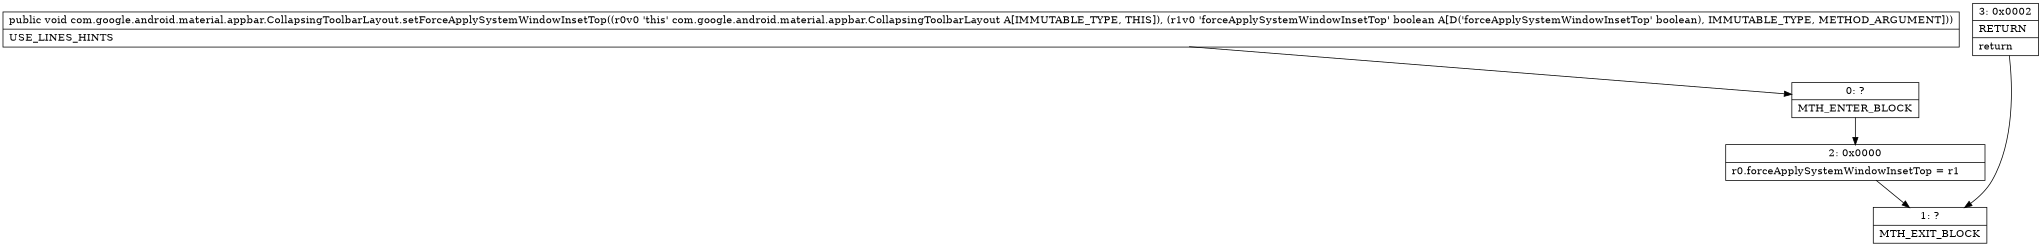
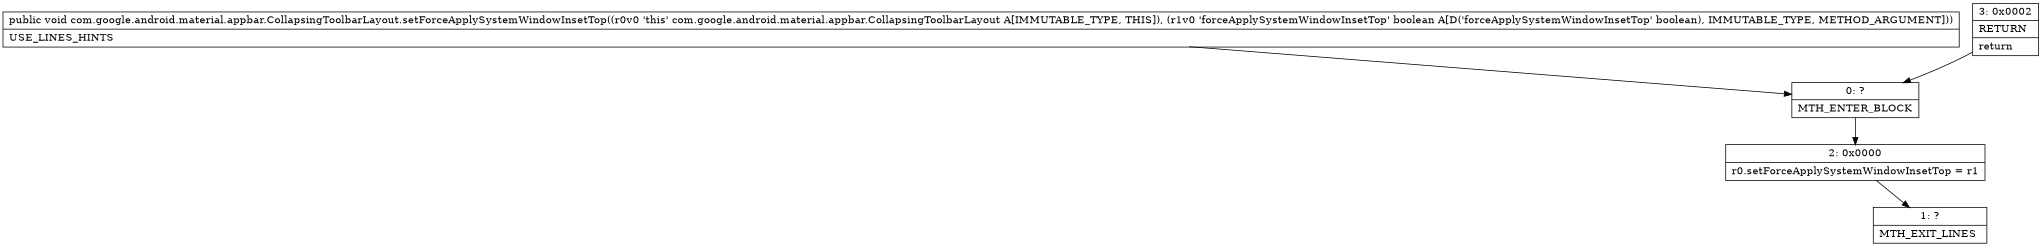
(2008, 135) -> (1942, 67)
(1846, 171) -> (1855, 171)
(1930, 234) -> (1928, 234)
